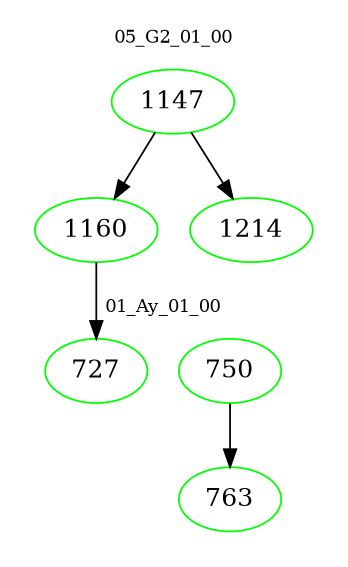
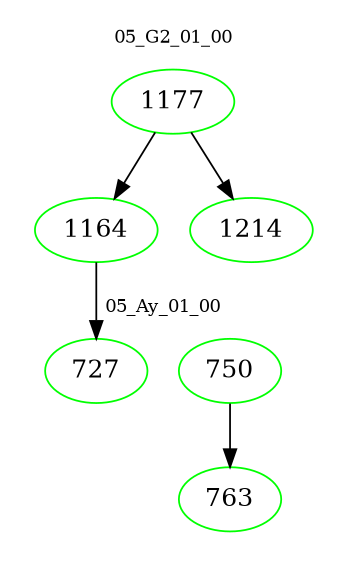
(173, 102) -> (173, 102)
(96, 230) -> (96, 230)
(163, 308) -> (163, 308)
